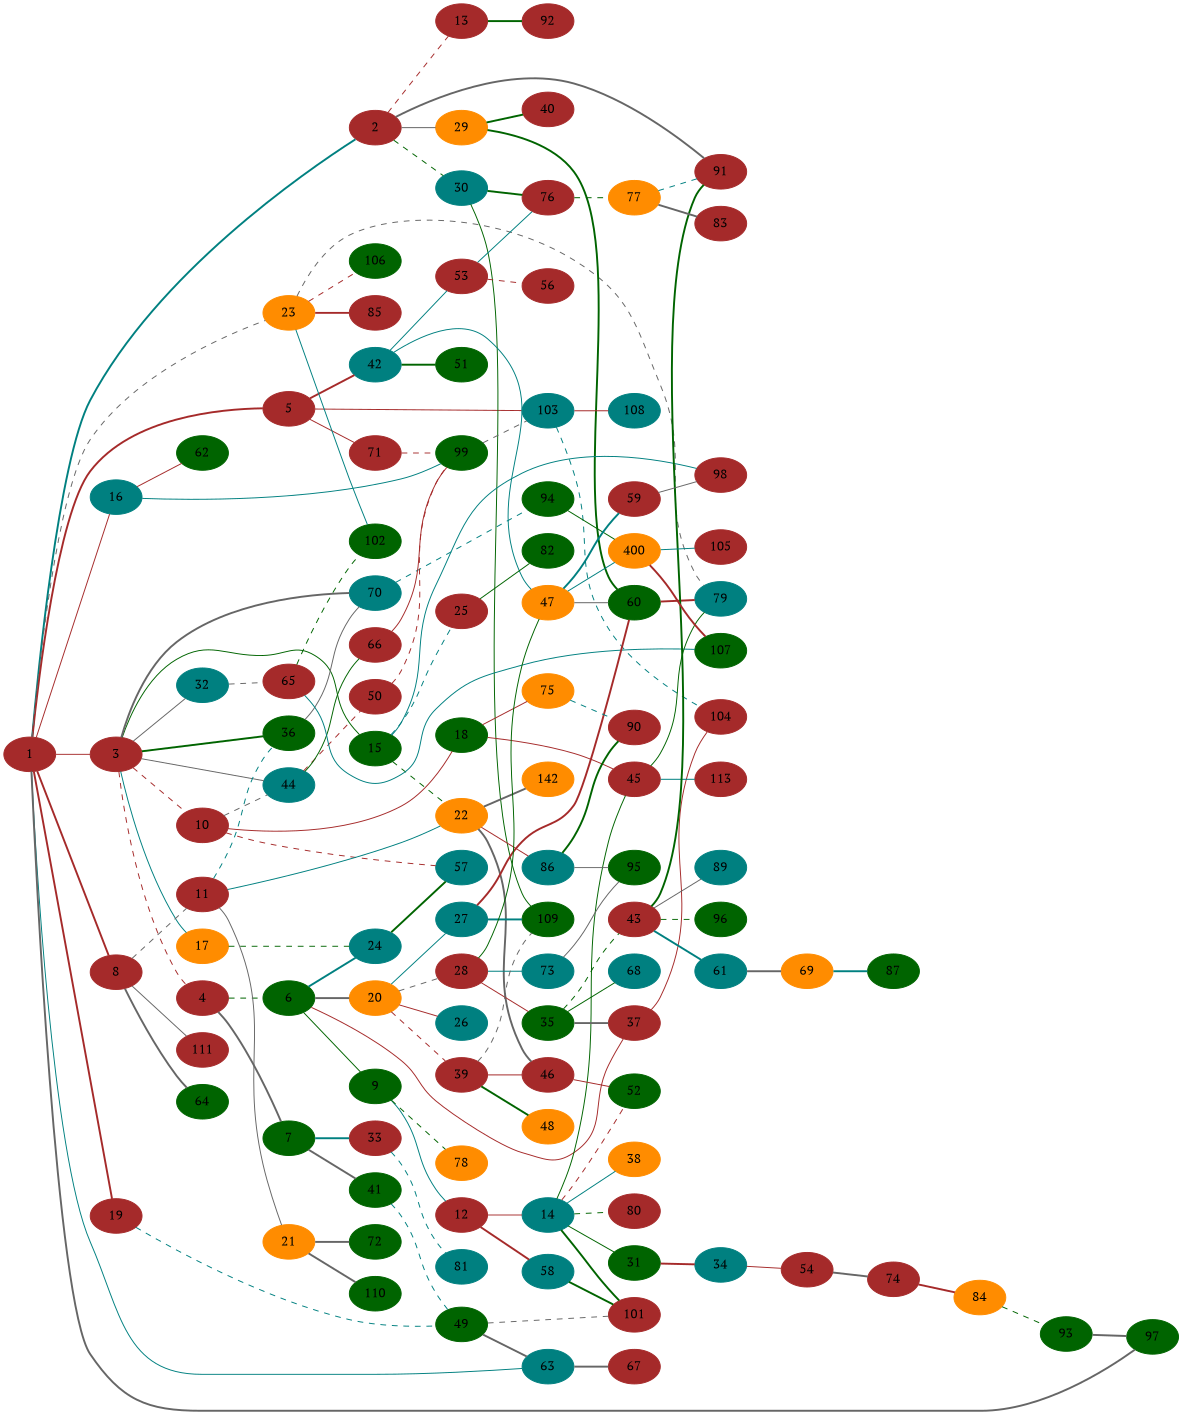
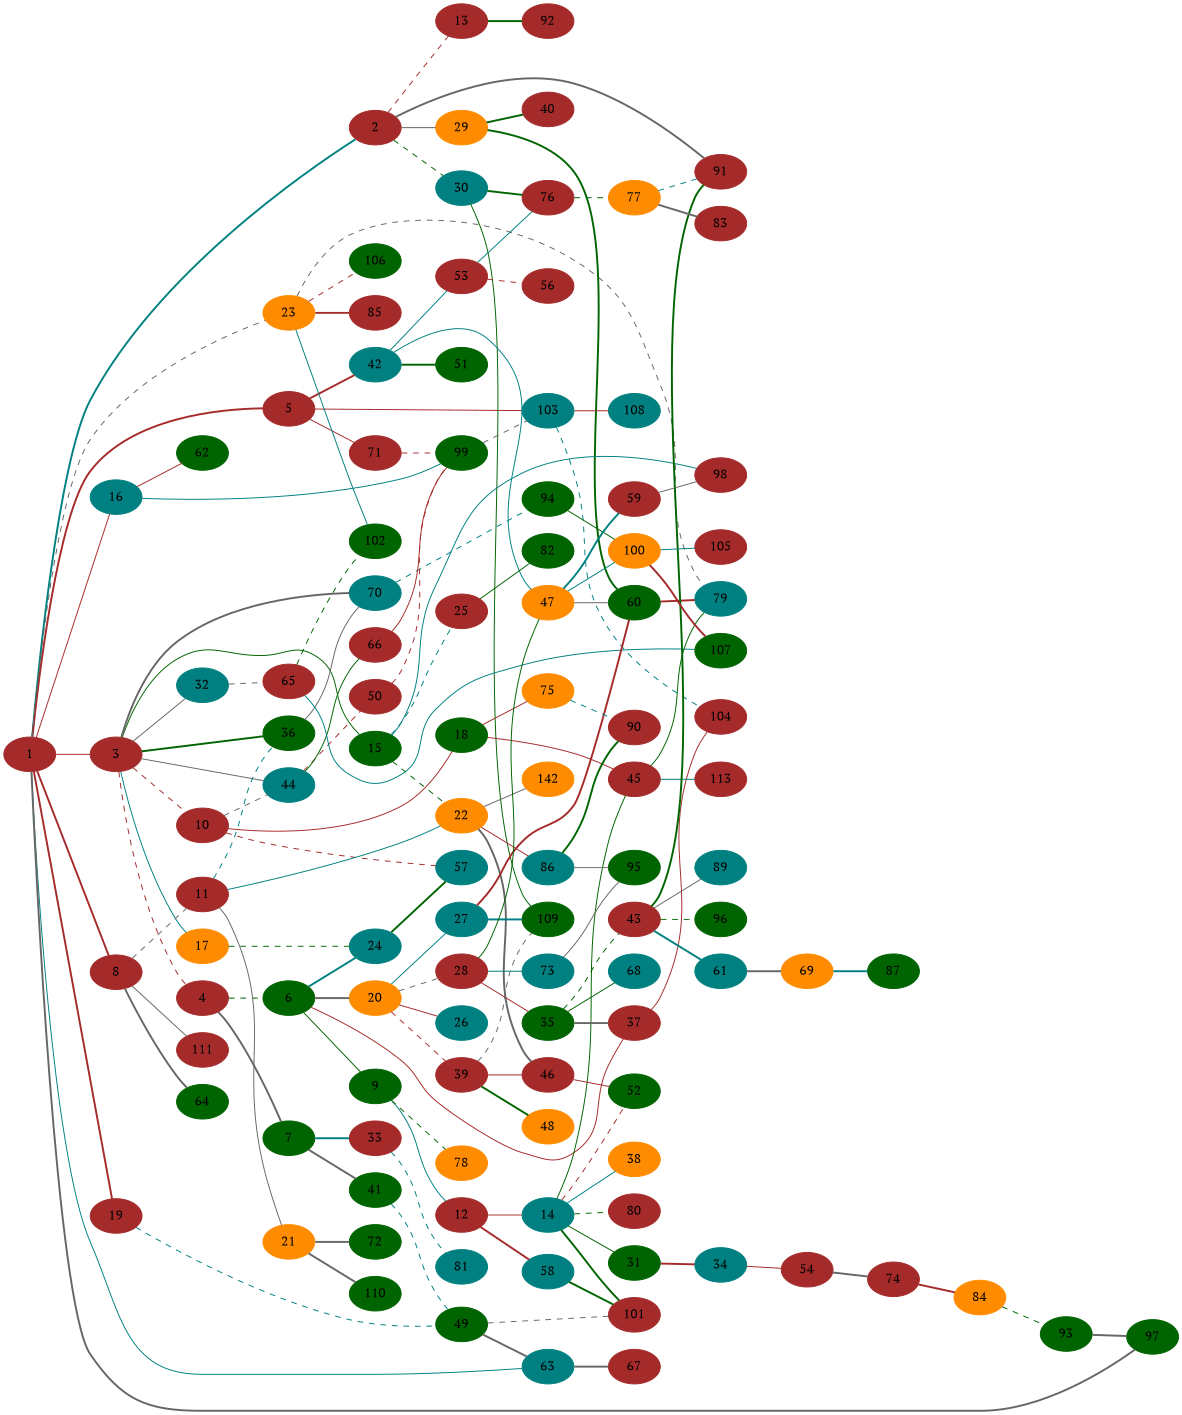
(634, 551) -> (634, 551)
(495, 802) -> (495, 802)
